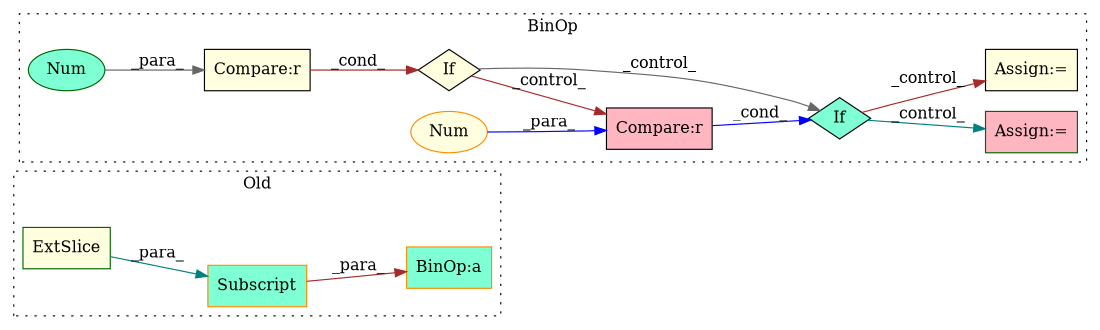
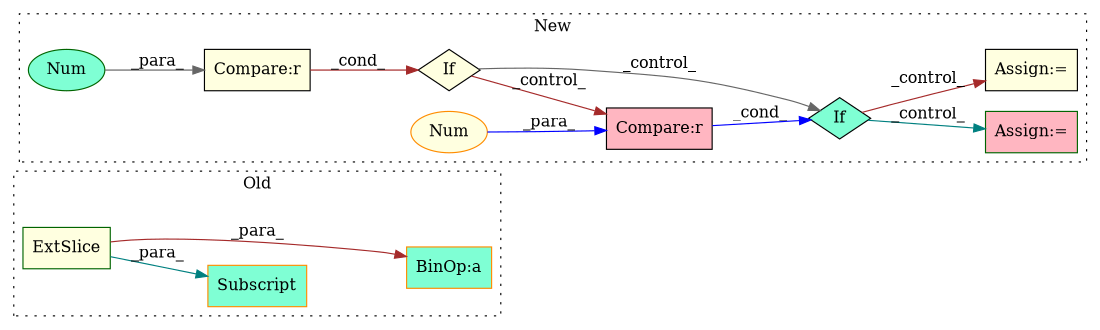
(553, 27) -> (553, 27)
(351, 277) -> (253, 242)
